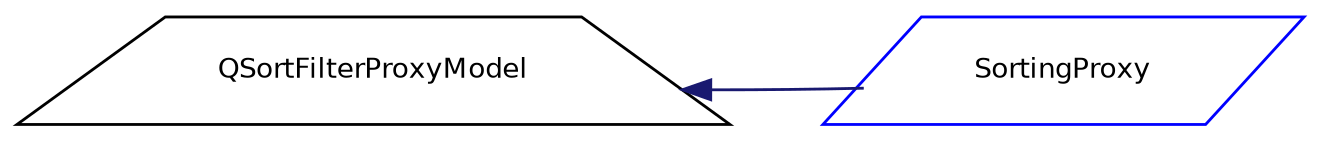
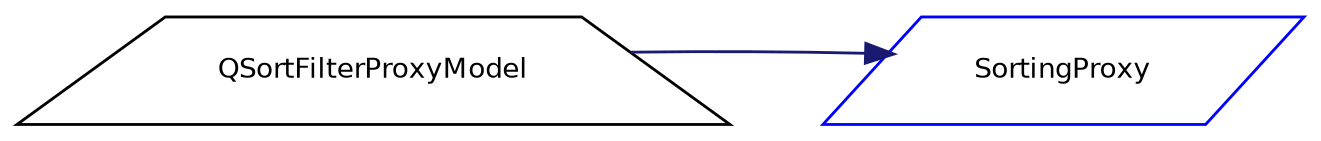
(788, 89) -> (748, 52)
